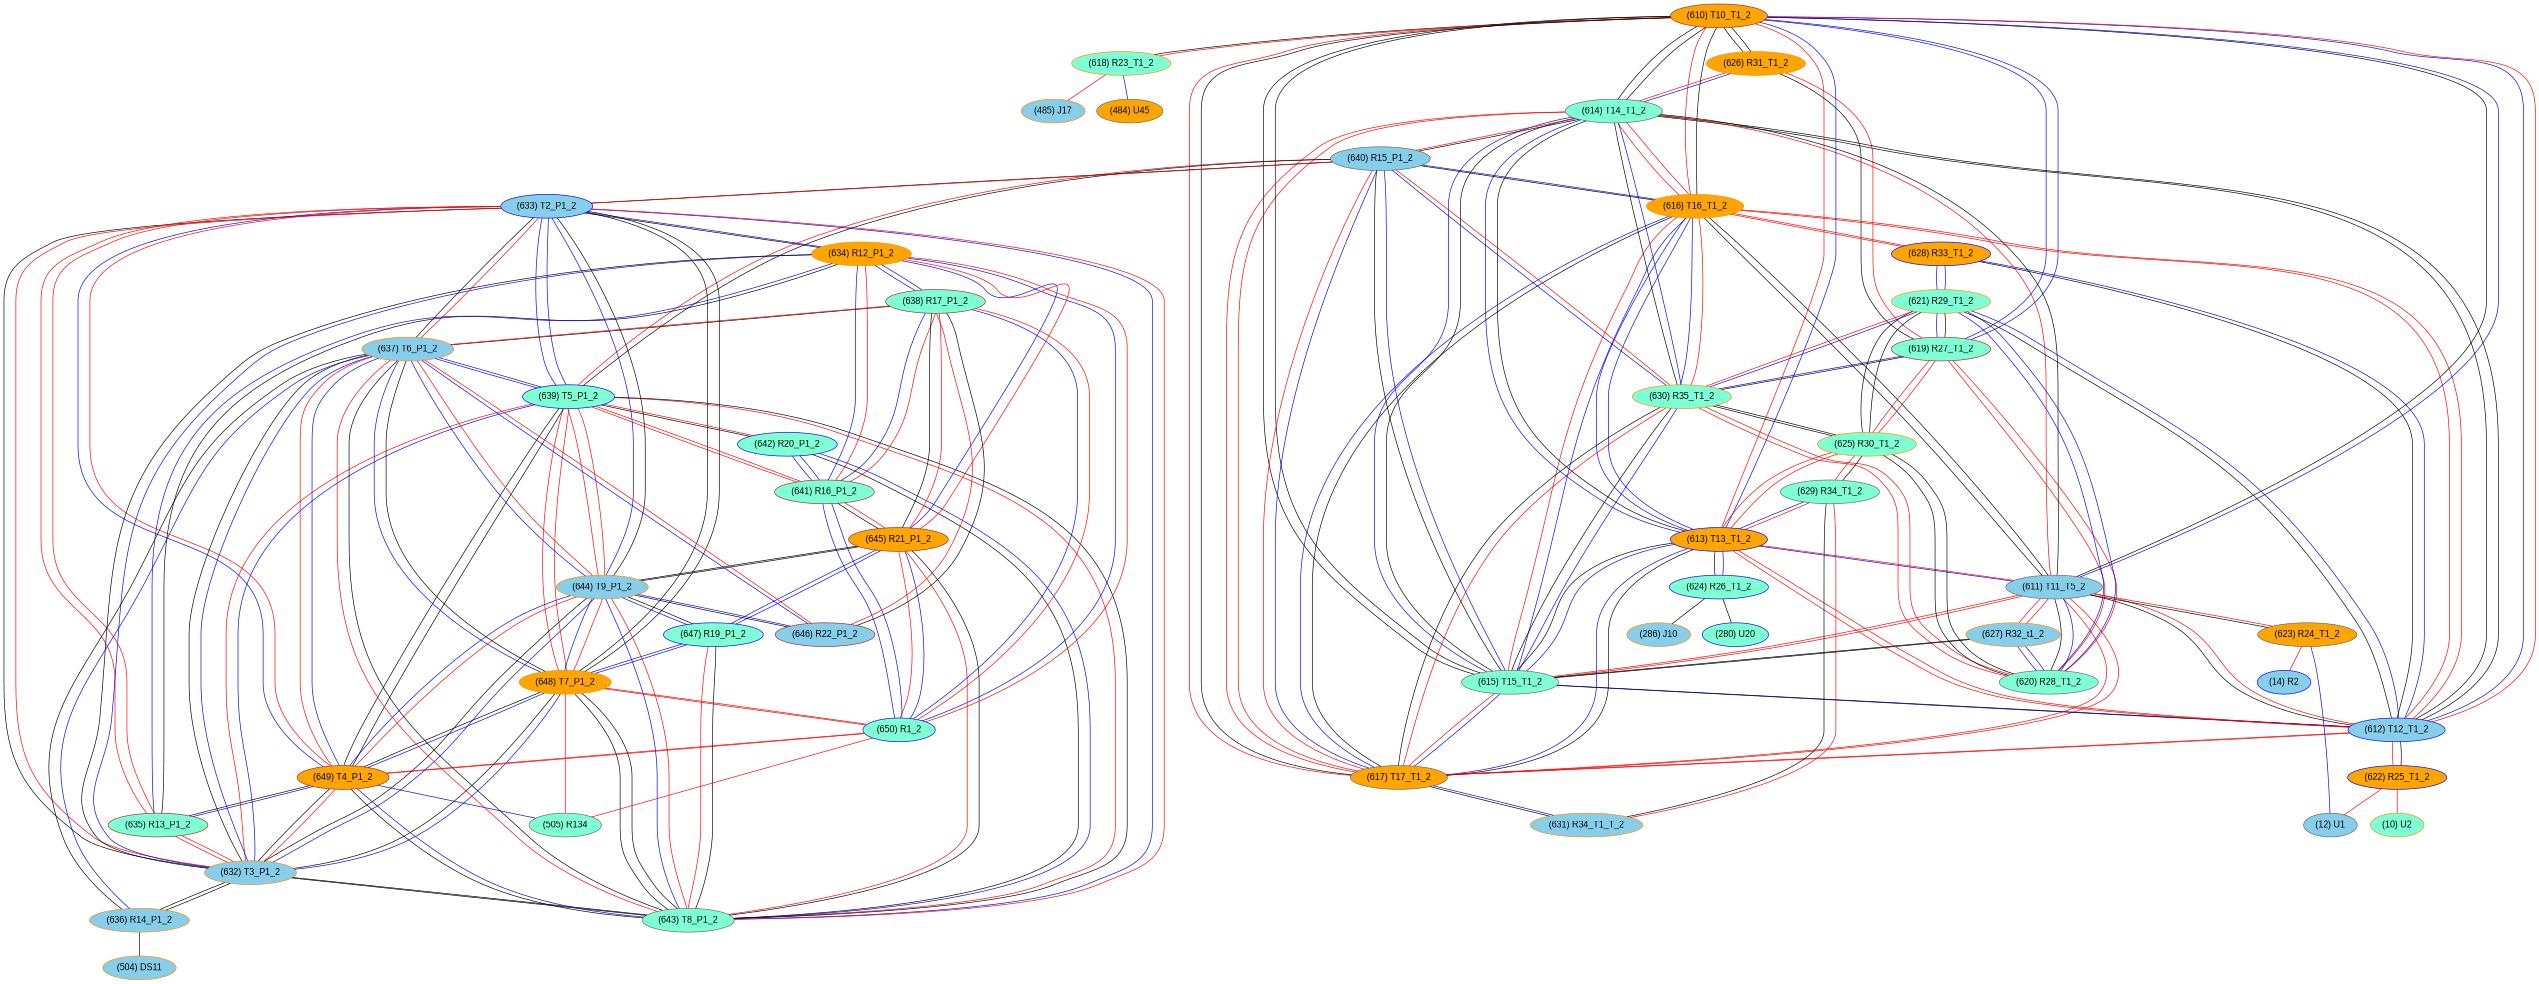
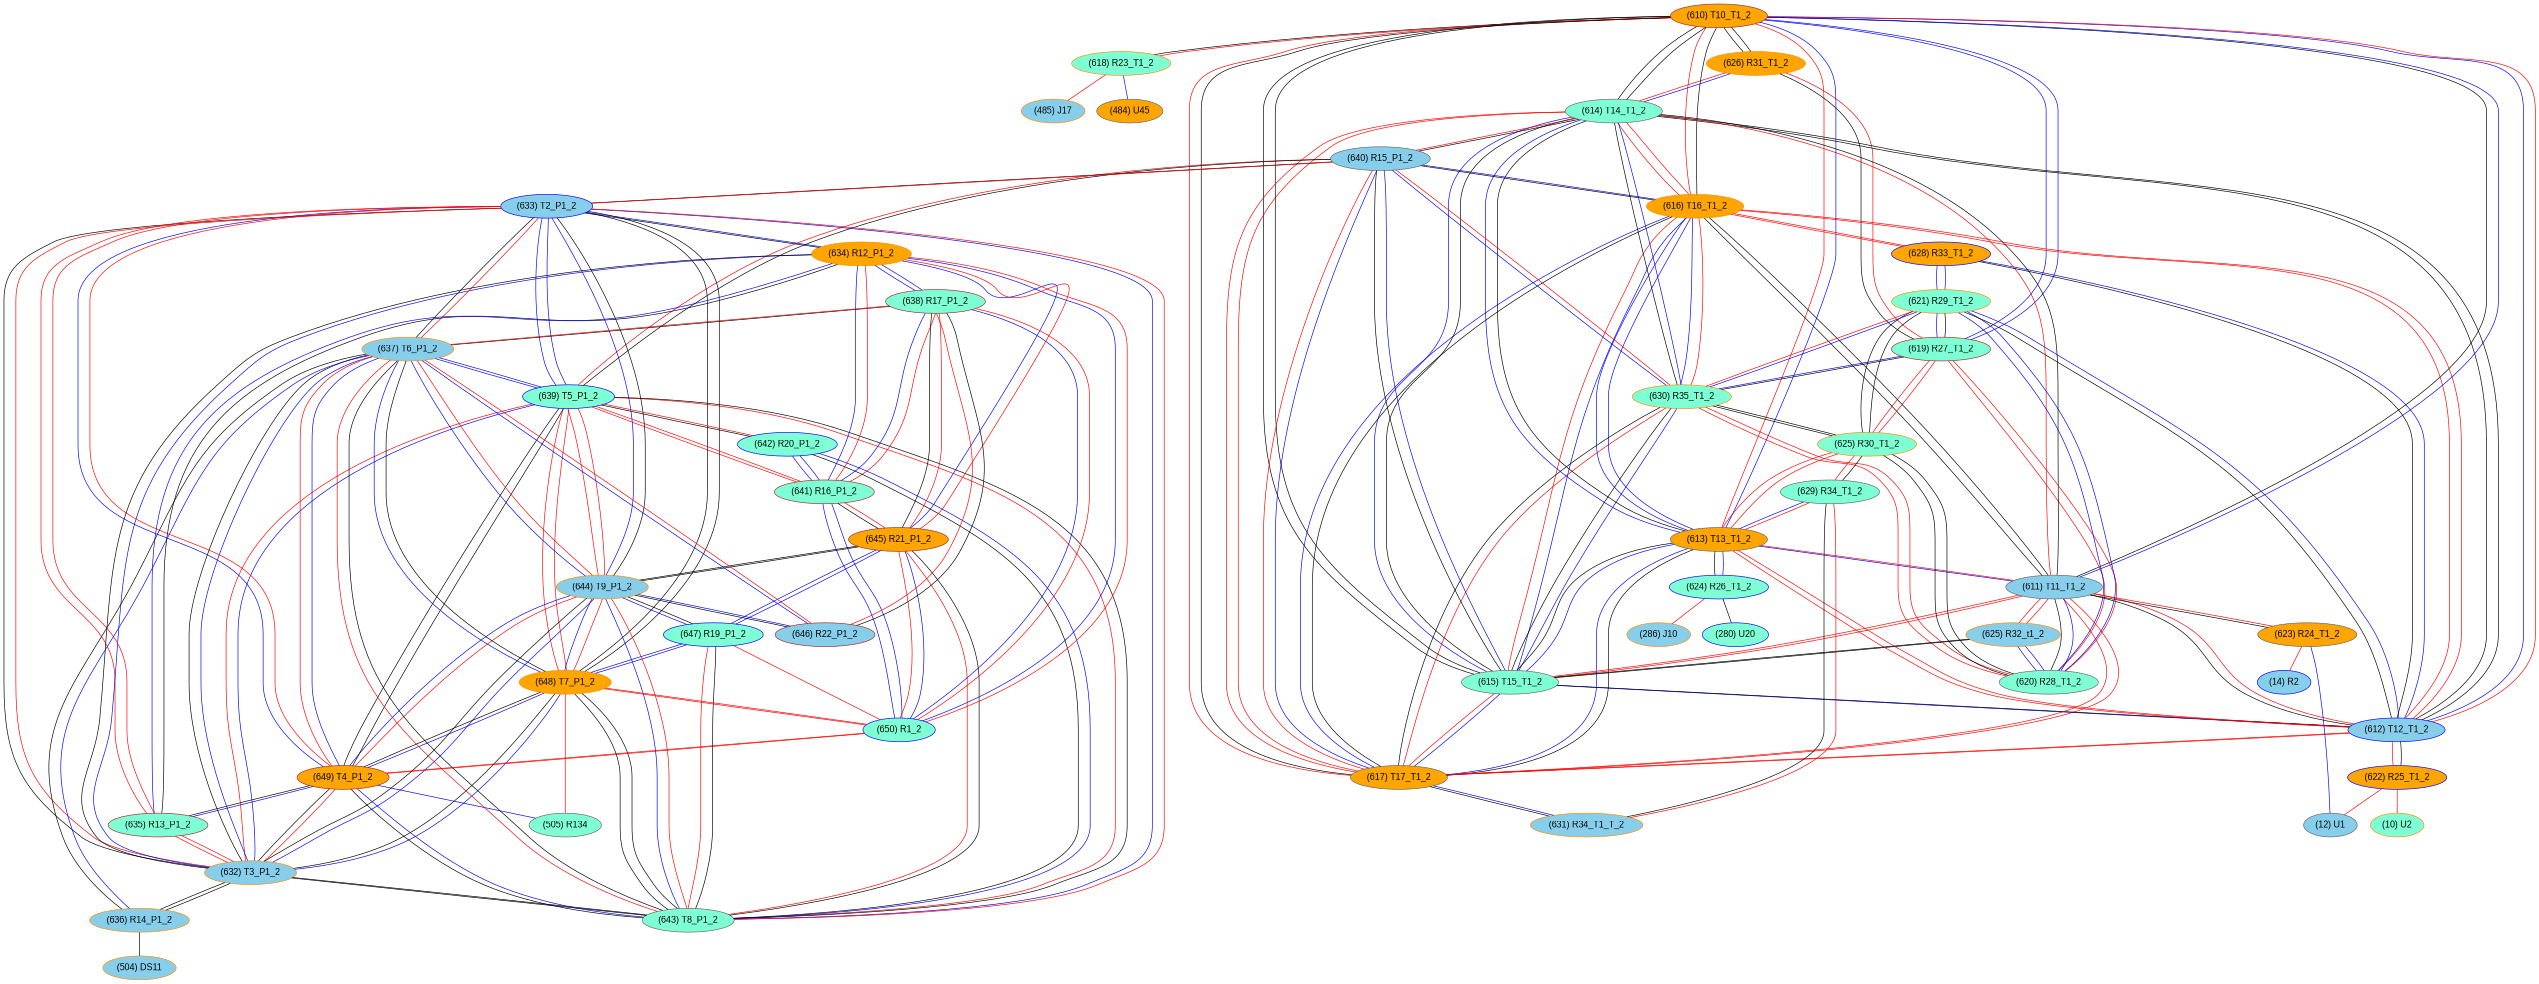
(1719, 539) -> (1719, 539)
(2054, 587) -> (2054, 587)
(1688, 611) -> (1688, 611)
(2013, 635) -> (2013, 635)
(732, 777) -> (807, 683)
